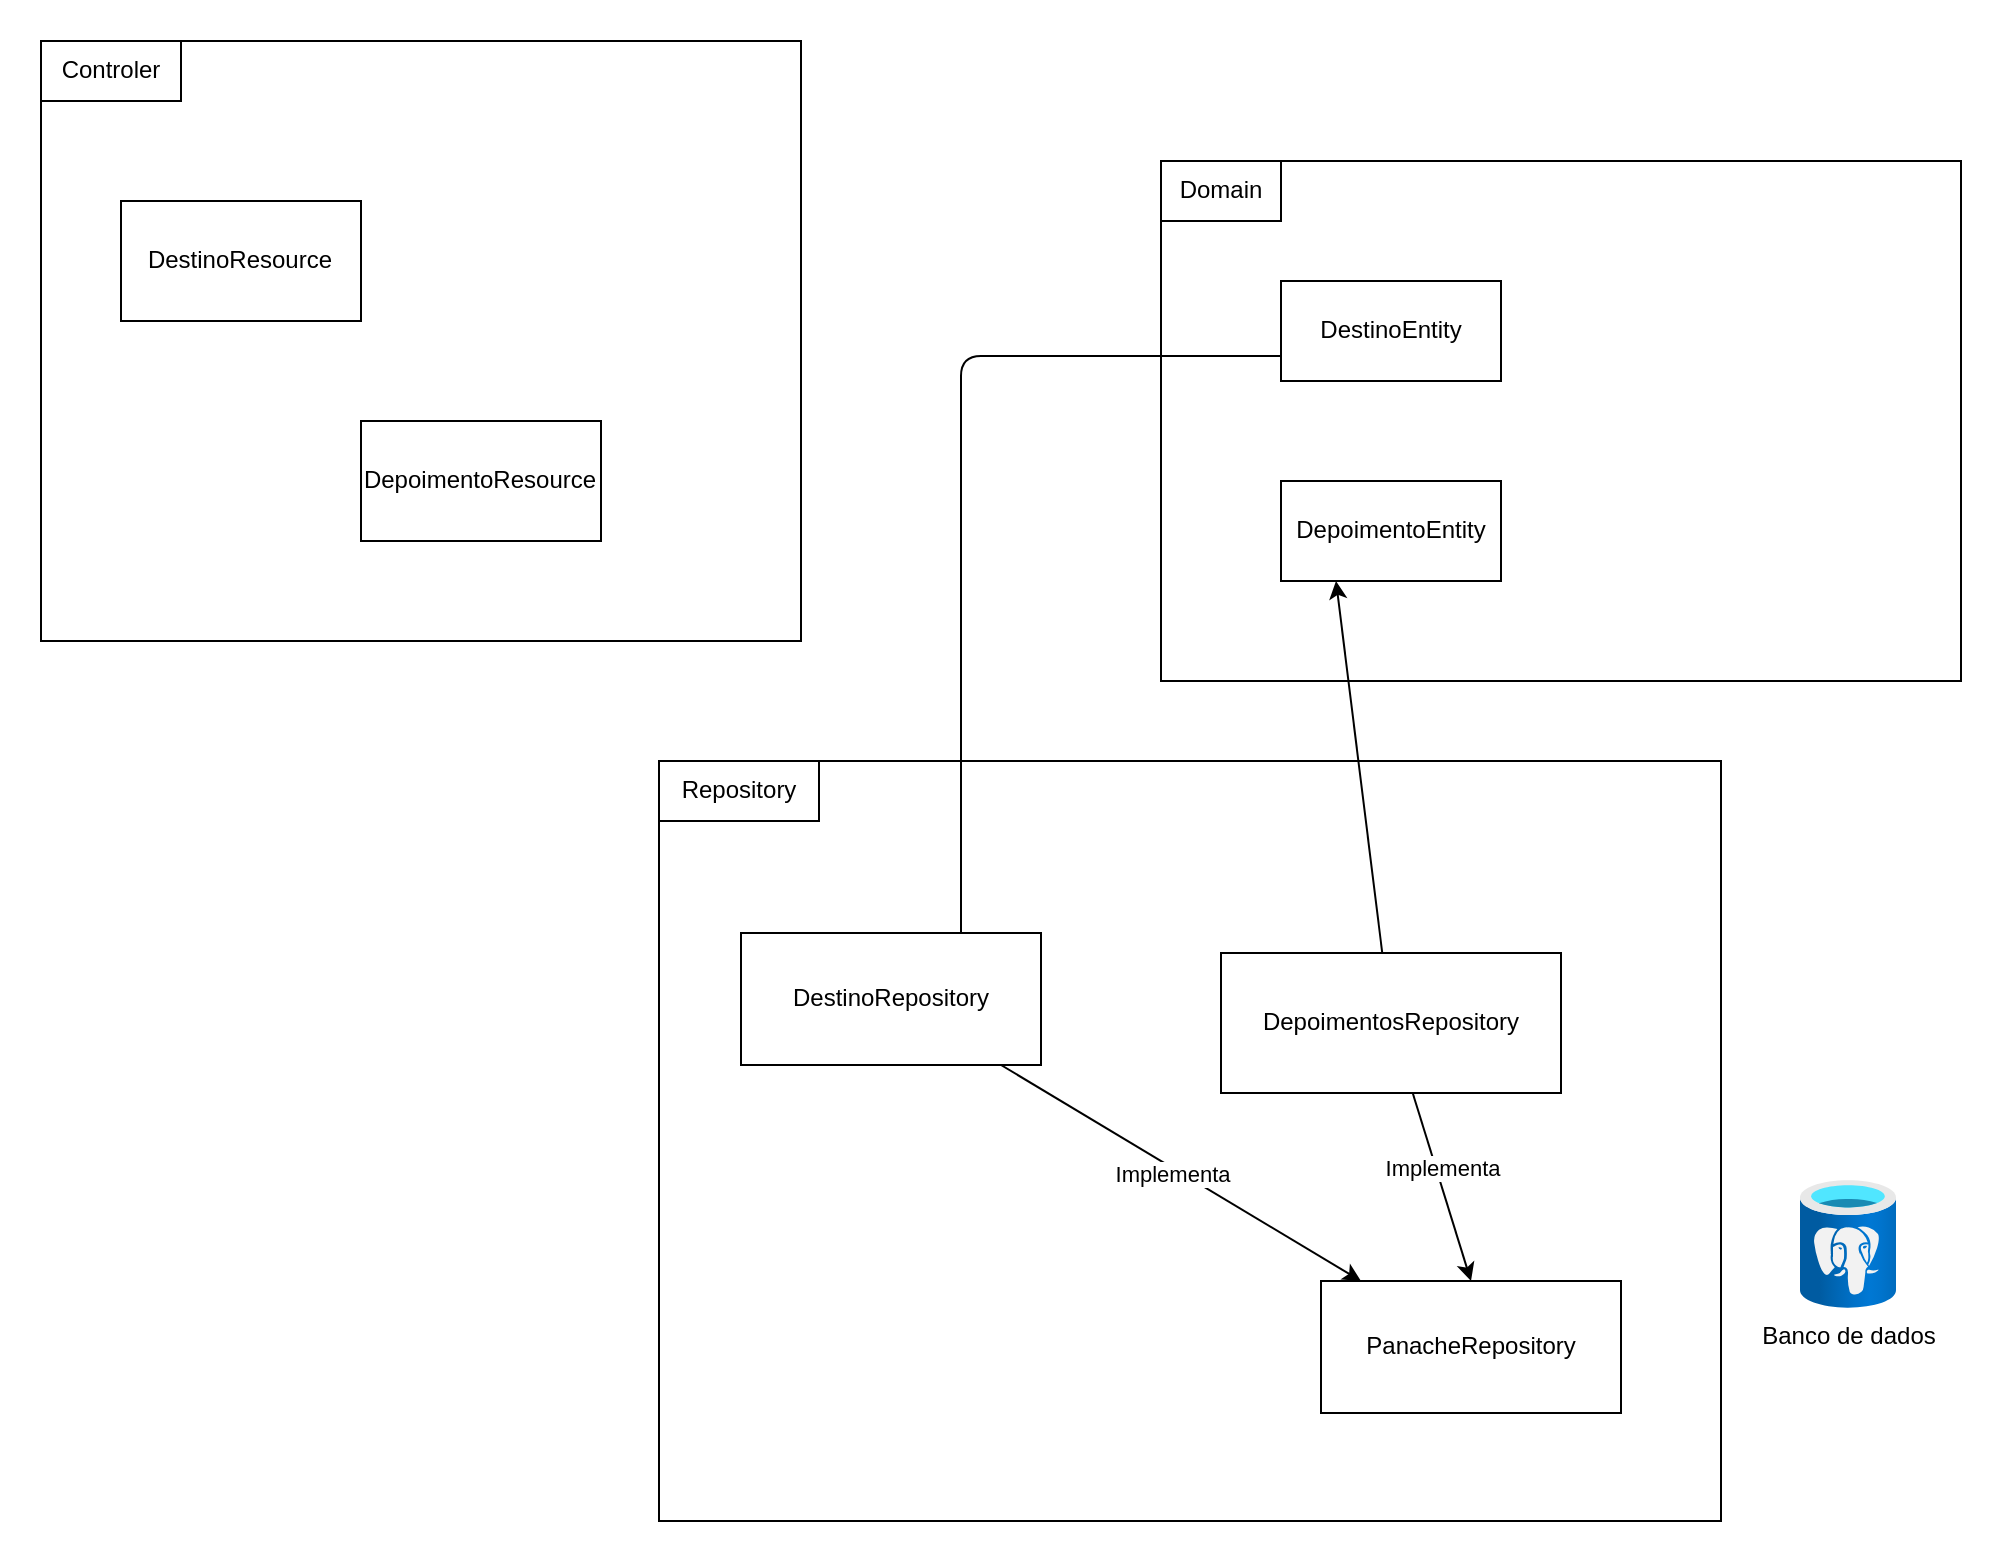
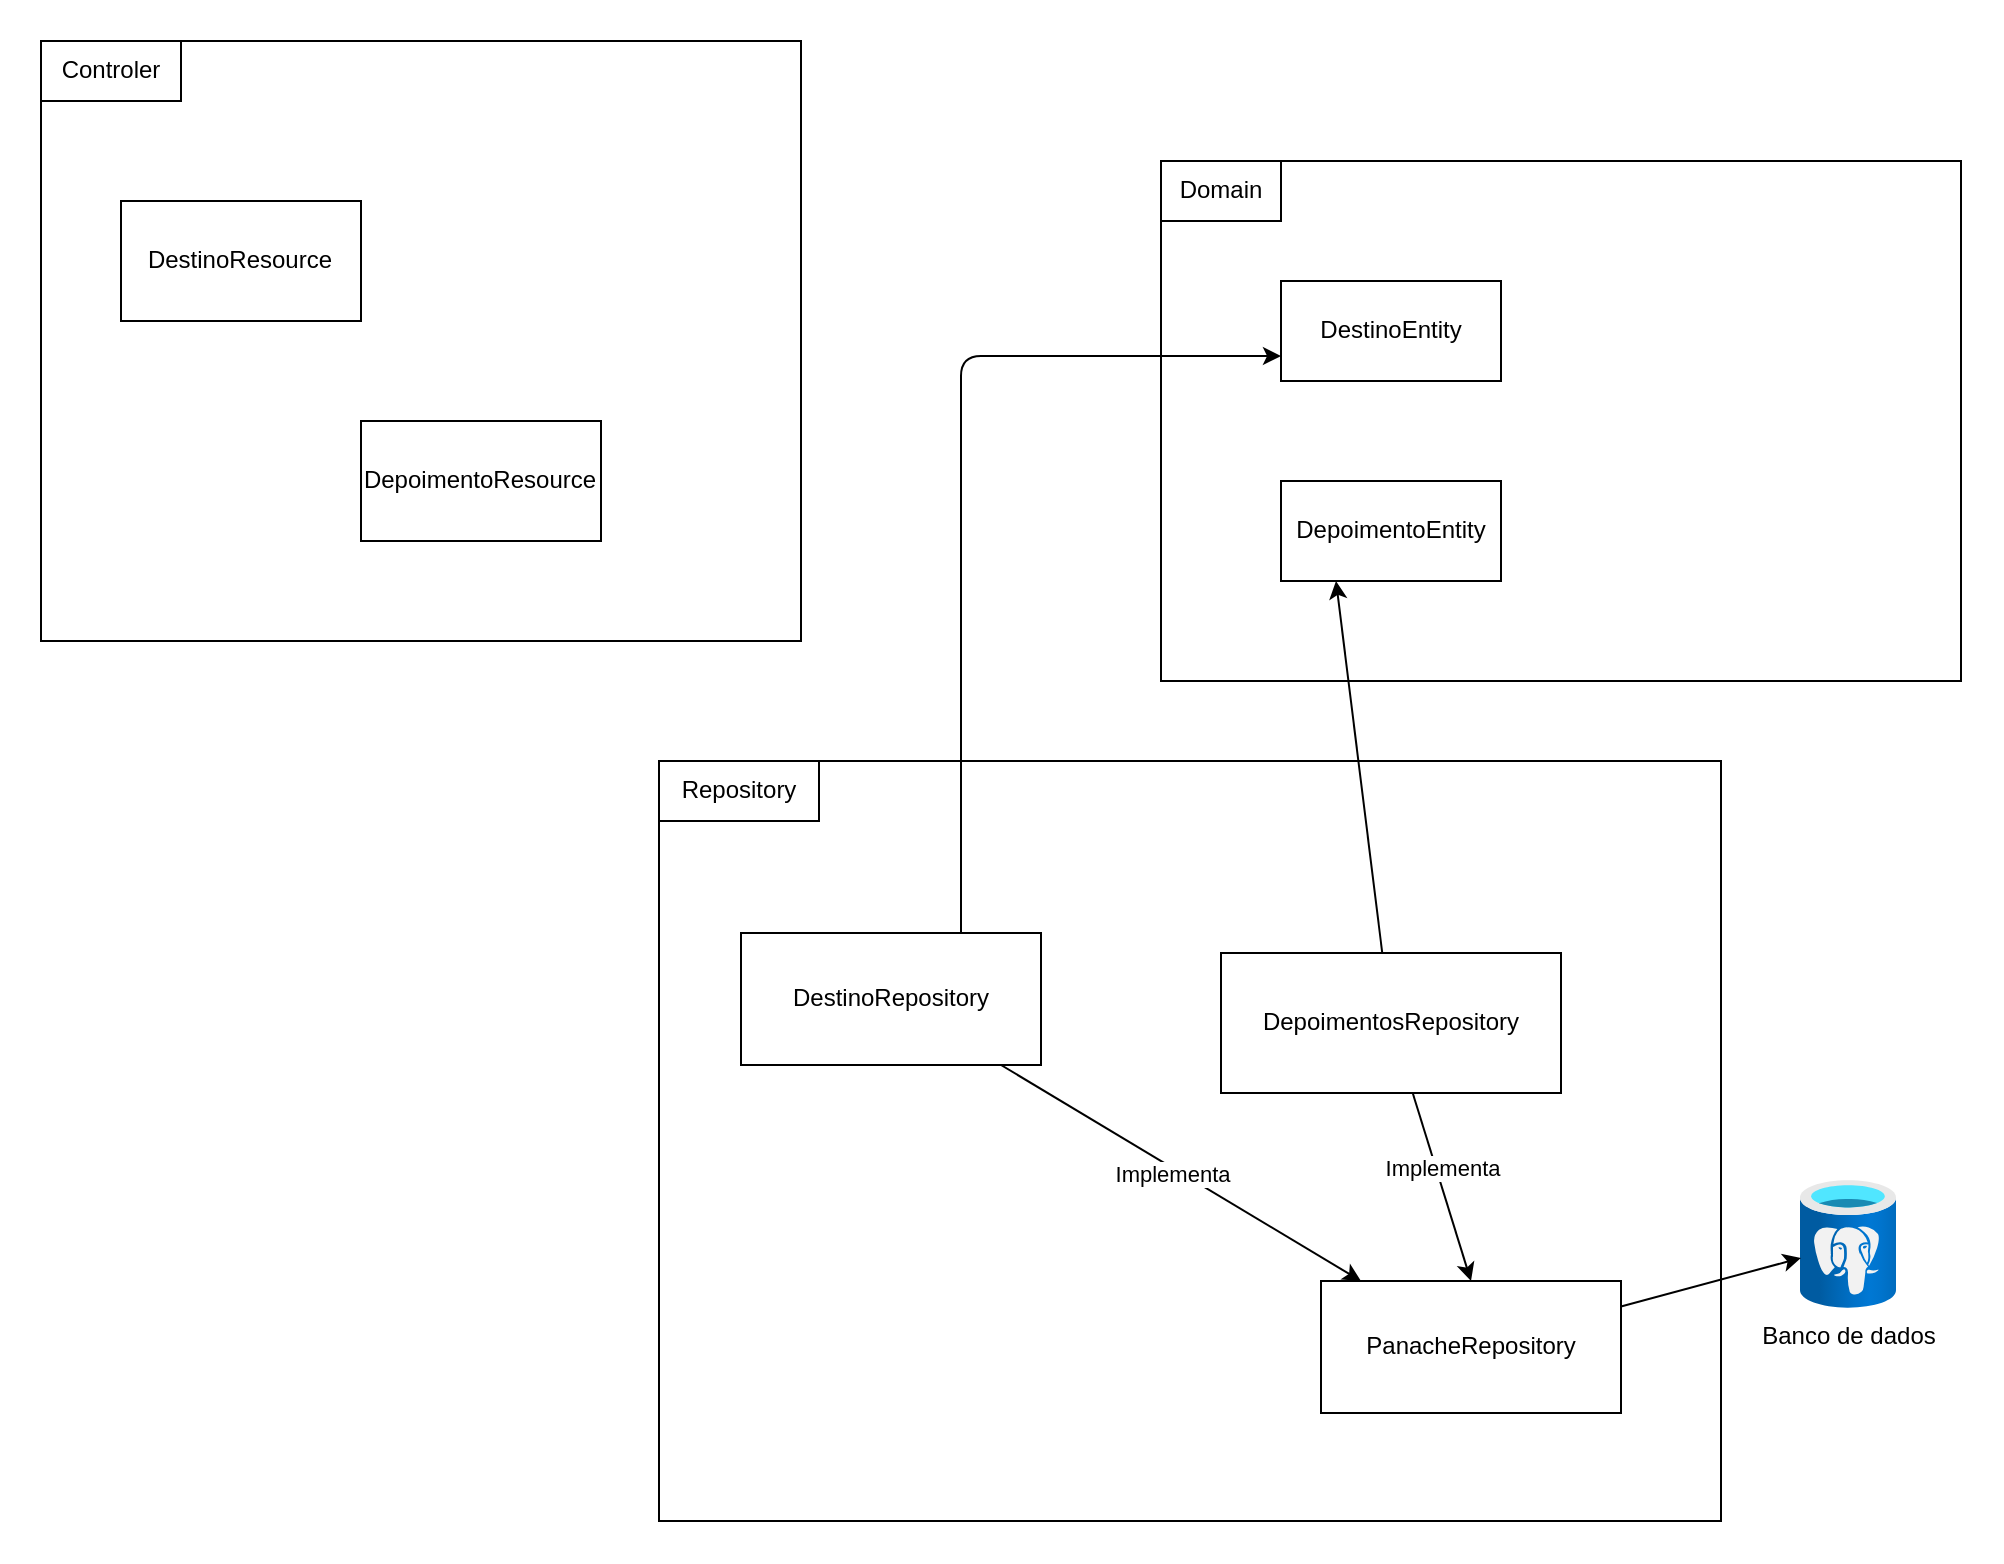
(1271, 356) -> (1266, 356)
none -> (1704, 1284)
